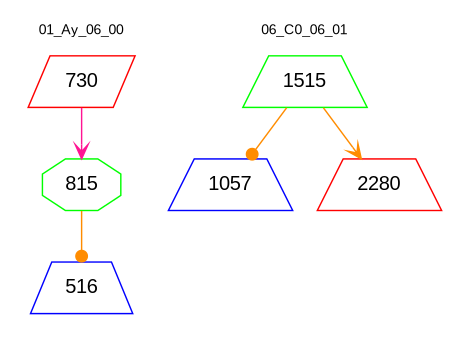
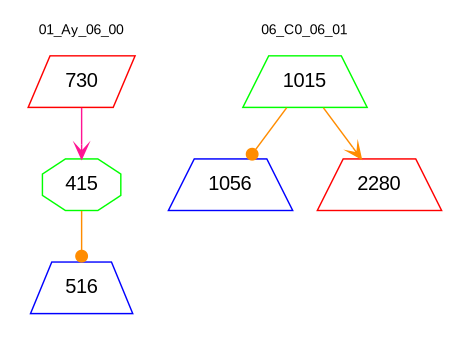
(305, 82) -> (305, 82)
(82, 185) -> (82, 185)
(231, 185) -> (231, 185)
